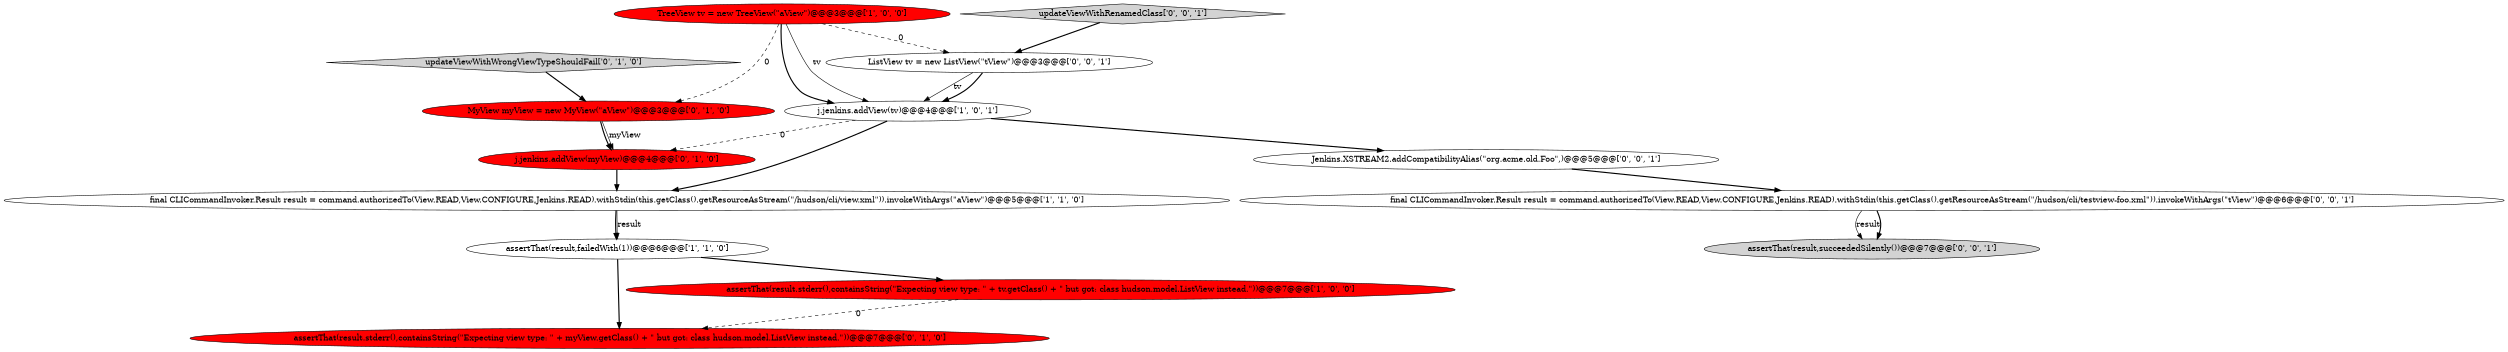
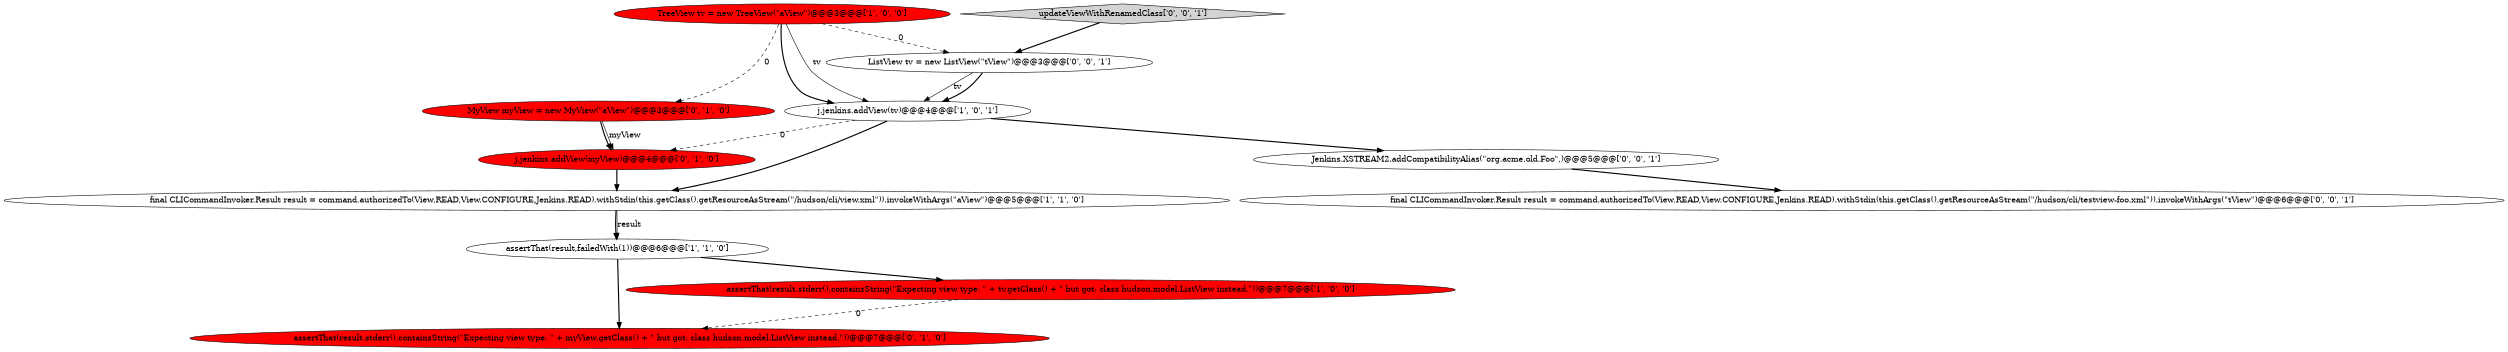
(534, 63) -> none
(1872, 249) -> none
